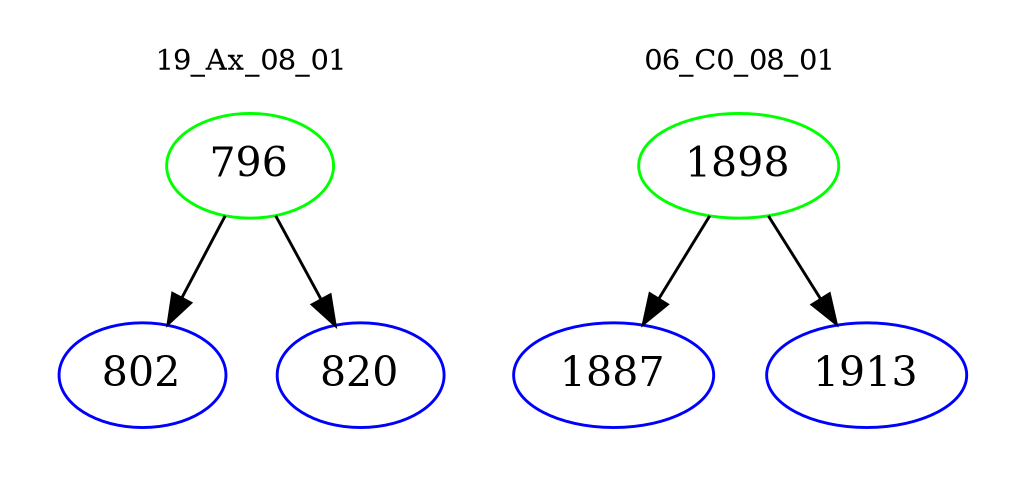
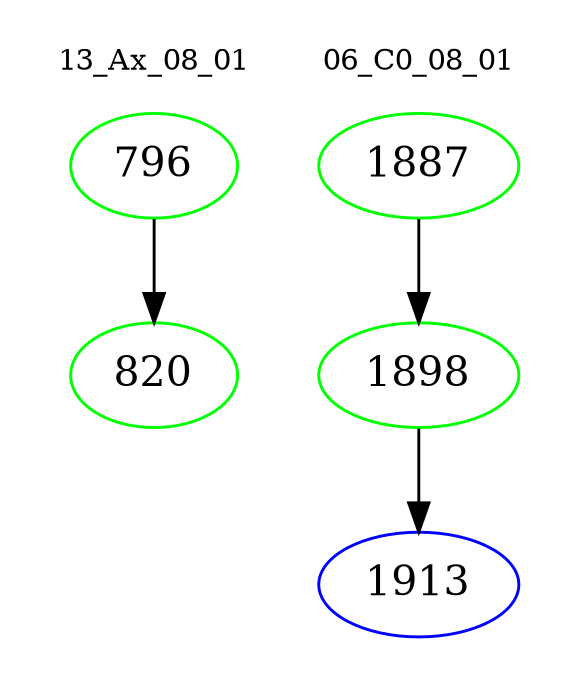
(252, 63) -> (154, 63)
(684, 257) -> (419, 256)
(143, 375) -> none
(361, 375) -> (154, 375)
(614, 375) -> (419, 166)
